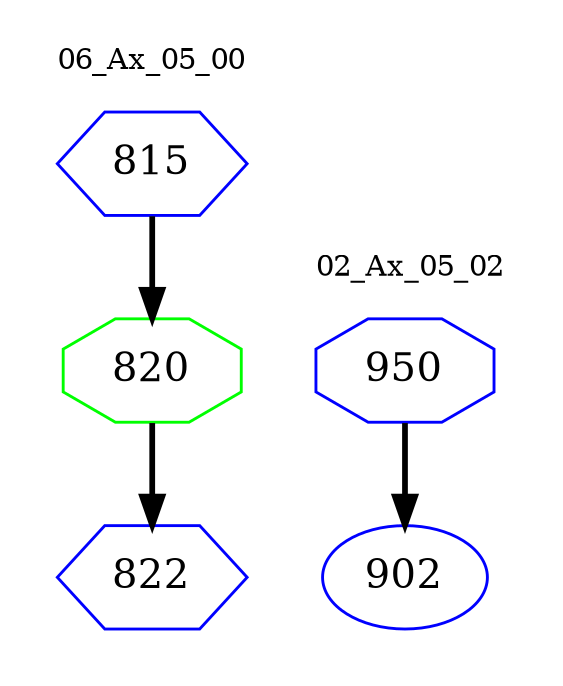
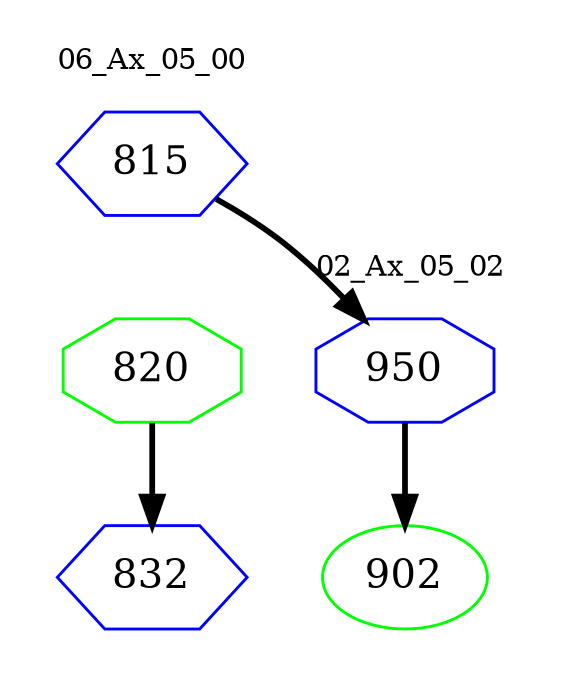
(152, 253) -> (312, 267)
(152, 577) -> (152, 577)
(405, 577) -> (405, 577)
